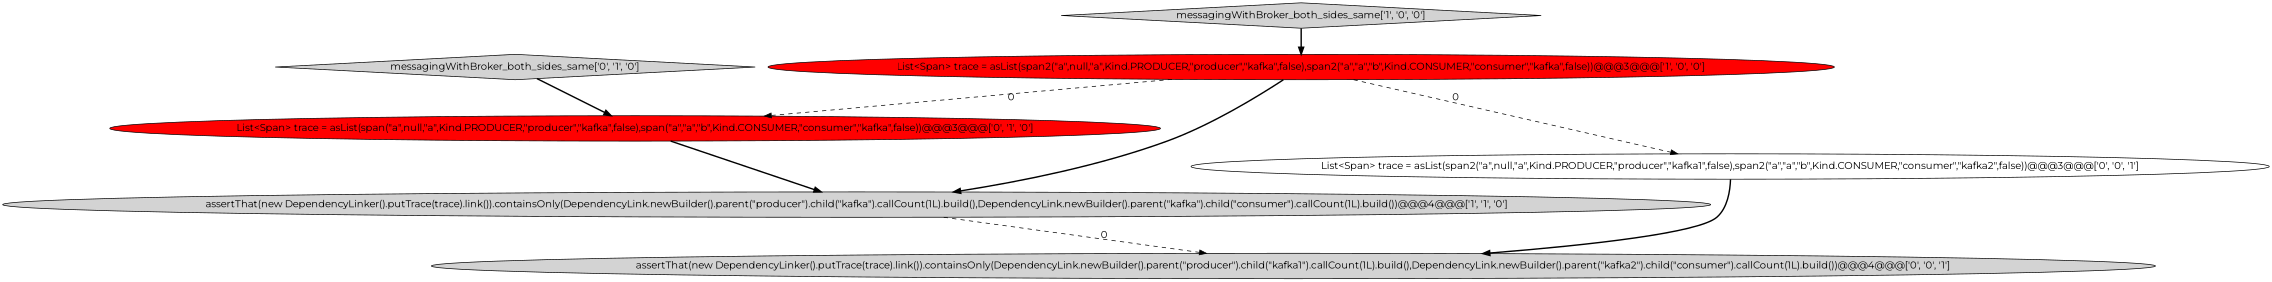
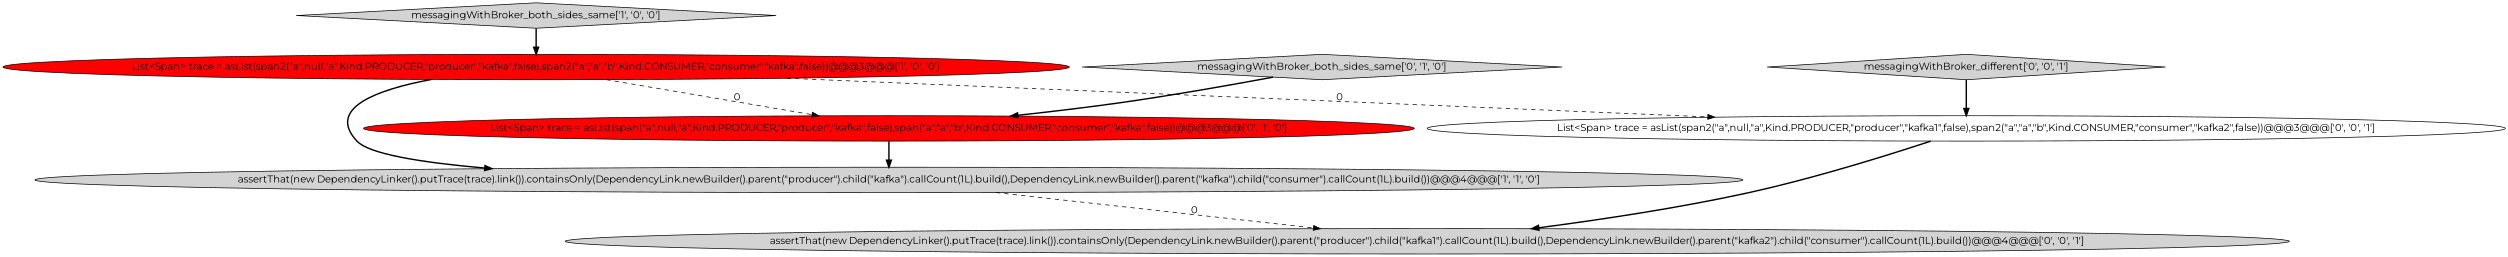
none -> (1966, 67)
